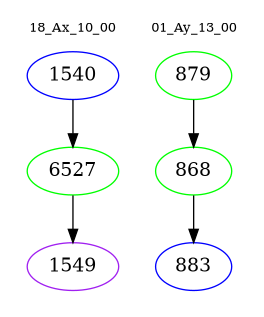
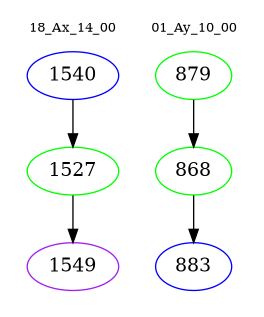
(73, 29) -> (73, 29)
(194, 29) -> (194, 29)
(73, 171) -> (73, 171)
